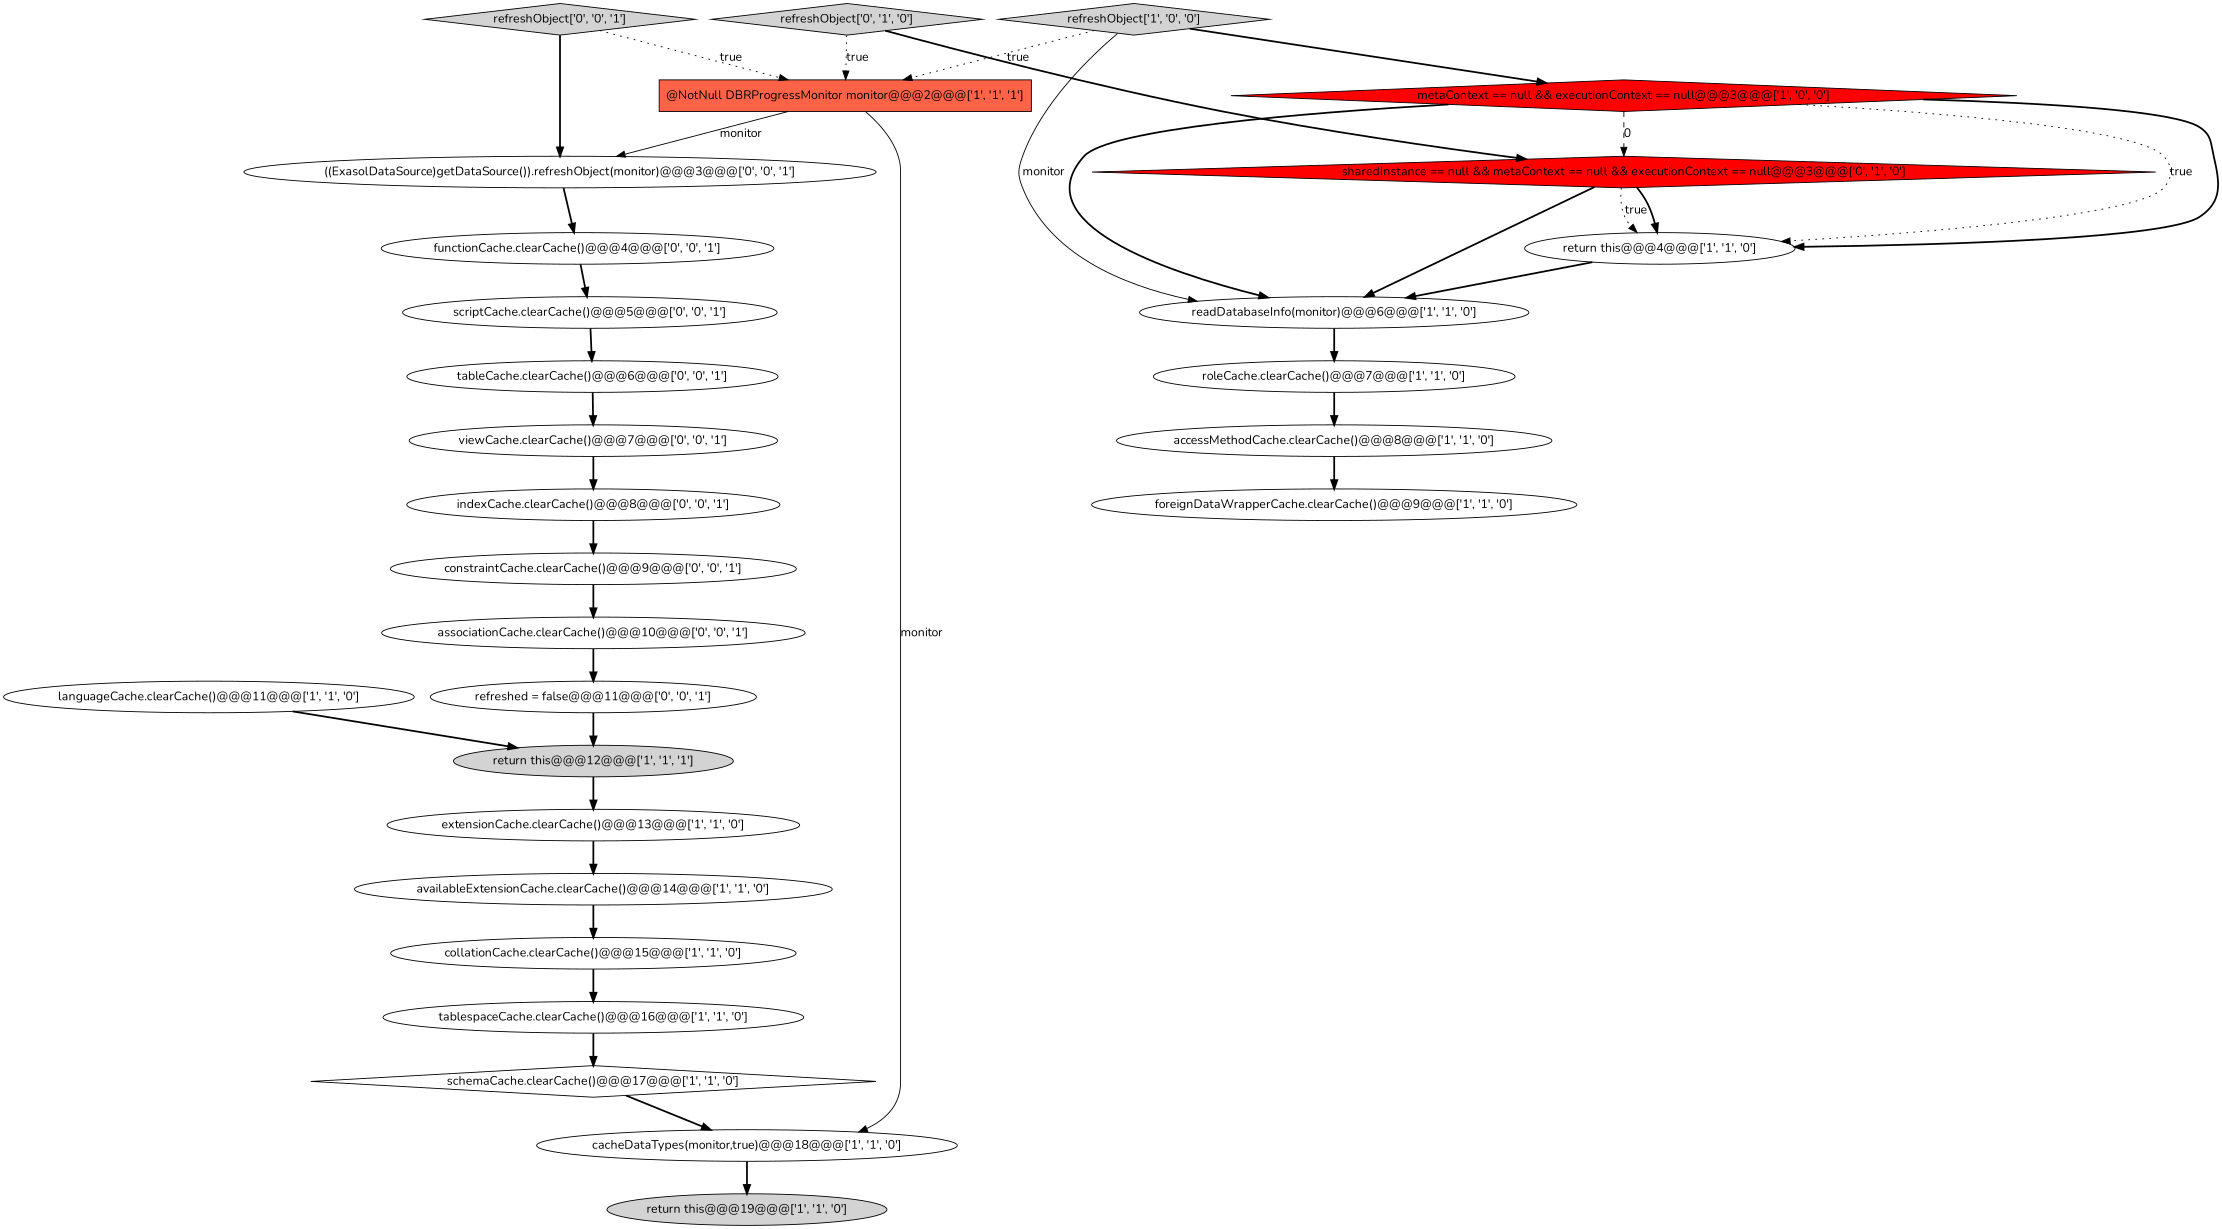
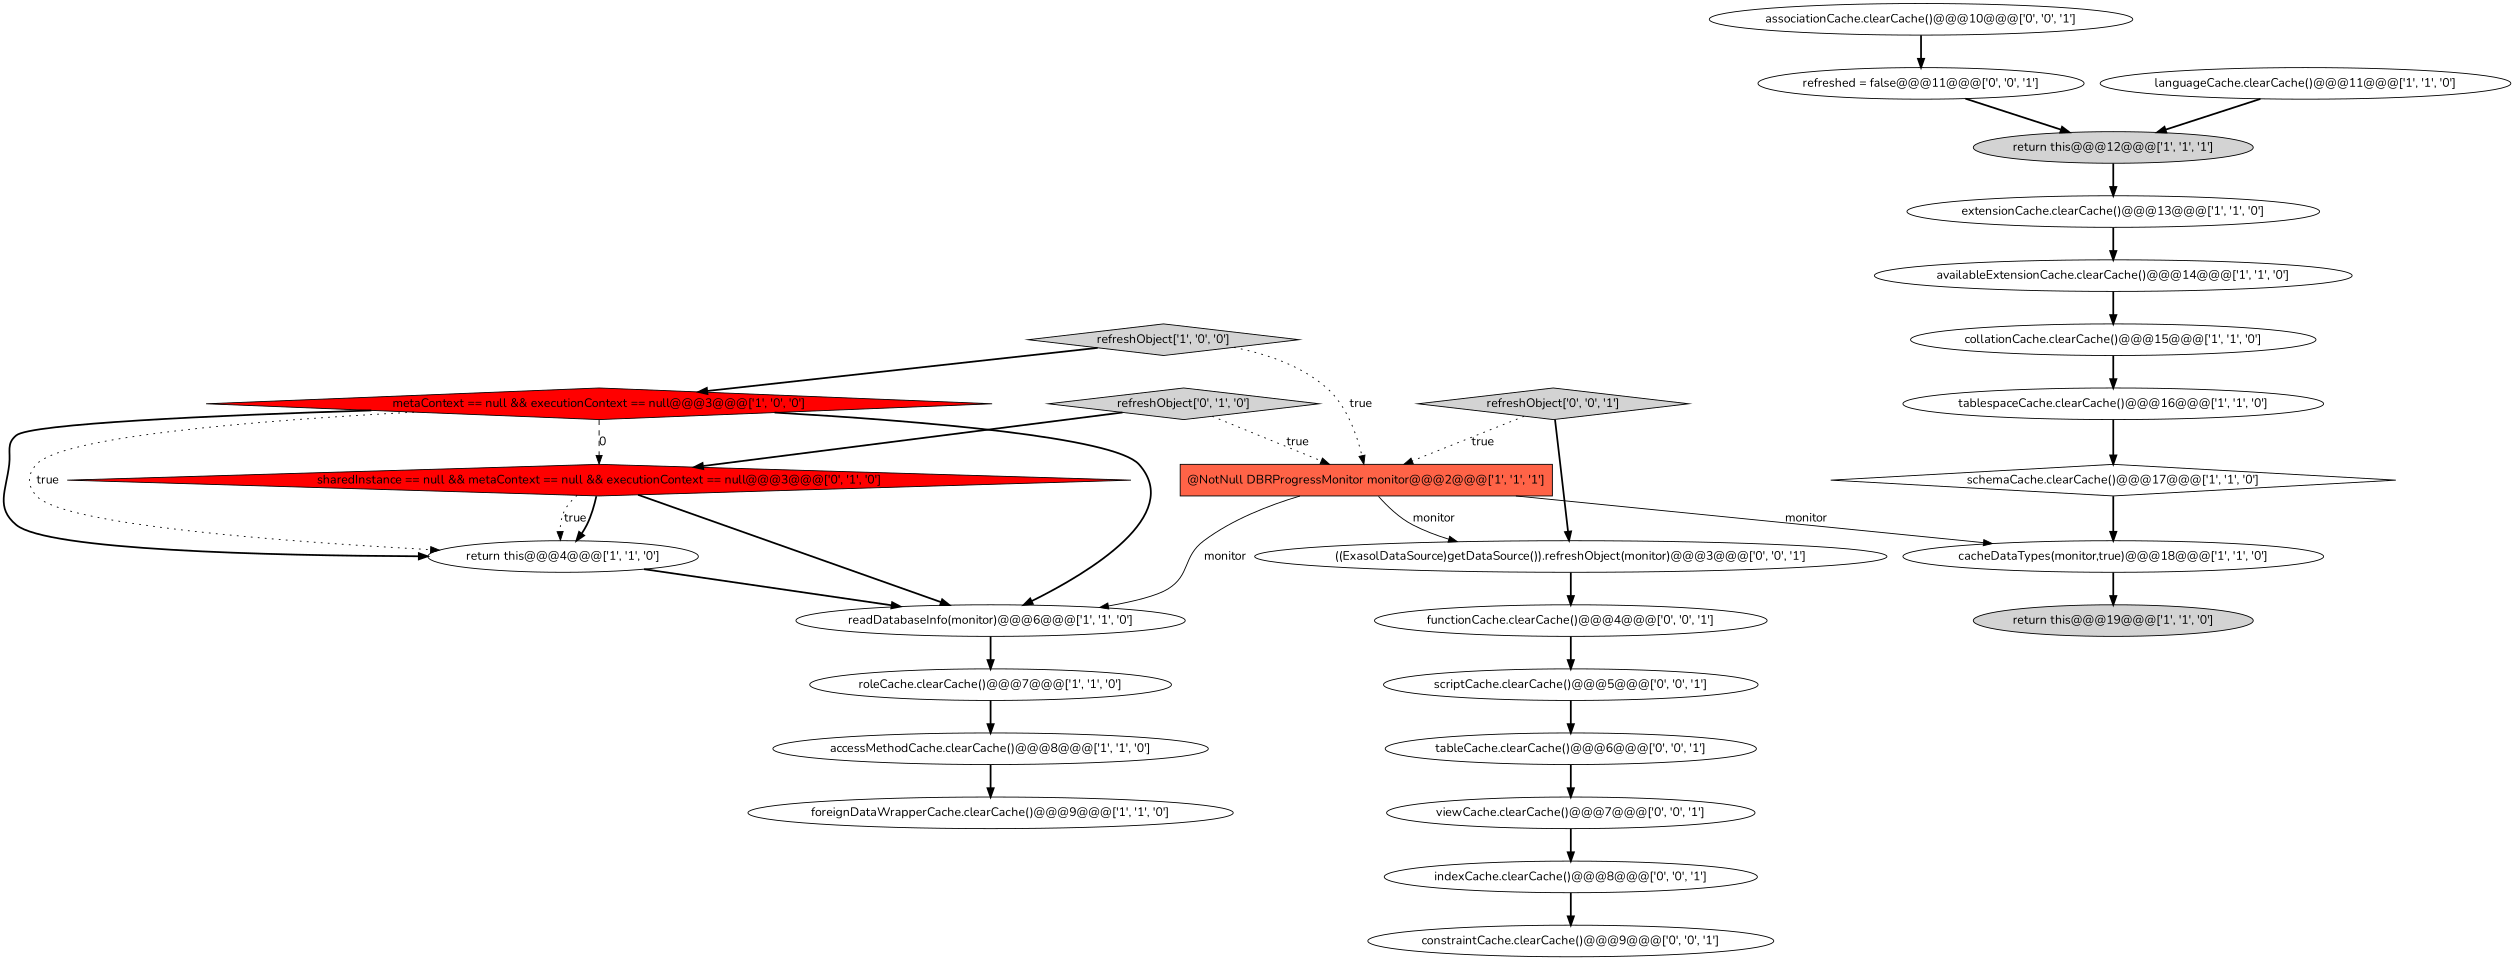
(1027, 196) -> (1198, 546)
(593, 597) -> none
